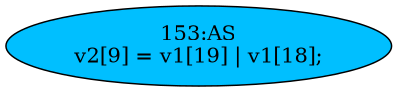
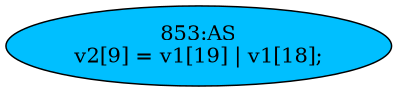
(199, 46) -> (199, 46)
